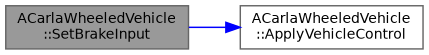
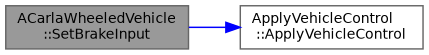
(332, 27) -> (332, 27)
